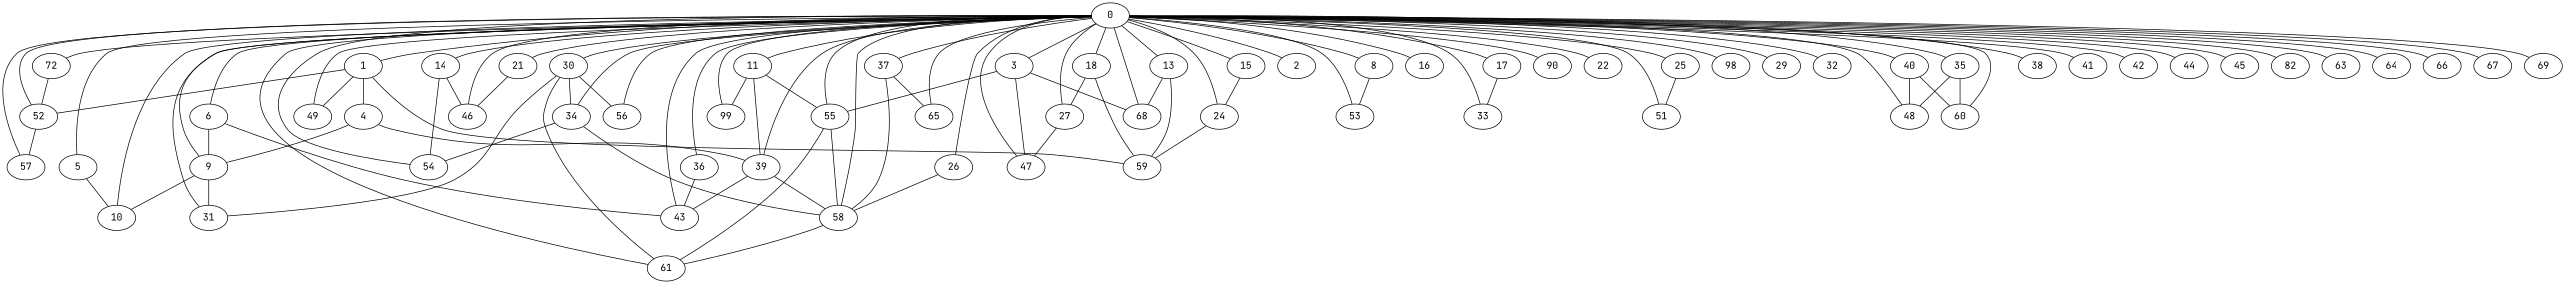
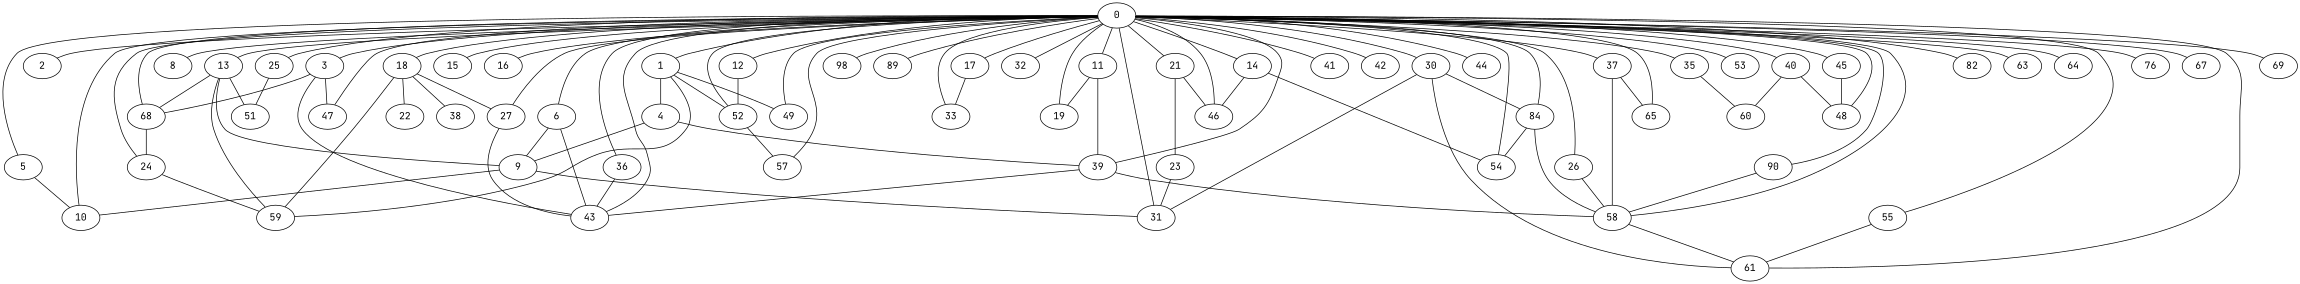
(1577, 21) -> (429, 91)
(1588, 23) -> none
(1410, 26) -> (237, 91)
(592, 28) -> (318, 151)
(1452, 36) -> (403, 91)
(51, 66) -> (738, 66)
(1782, 66) -> (893, 66)
(2442, 66) -> (2151, 66)
(1938, 88) -> (1841, 91)
(922, 91) -> (395, 176)
(1233, 91) -> (146, 142)
(1365, 91) -> none
(794, 93) -> none
(571, 117) -> (1535, 117)
(622, 117) -> none
(726, 117) -> (1059, 117)
(1045, 142) -> (507, 194)
(834, 167) -> (1693, 193)
none -> (1175, 167)
